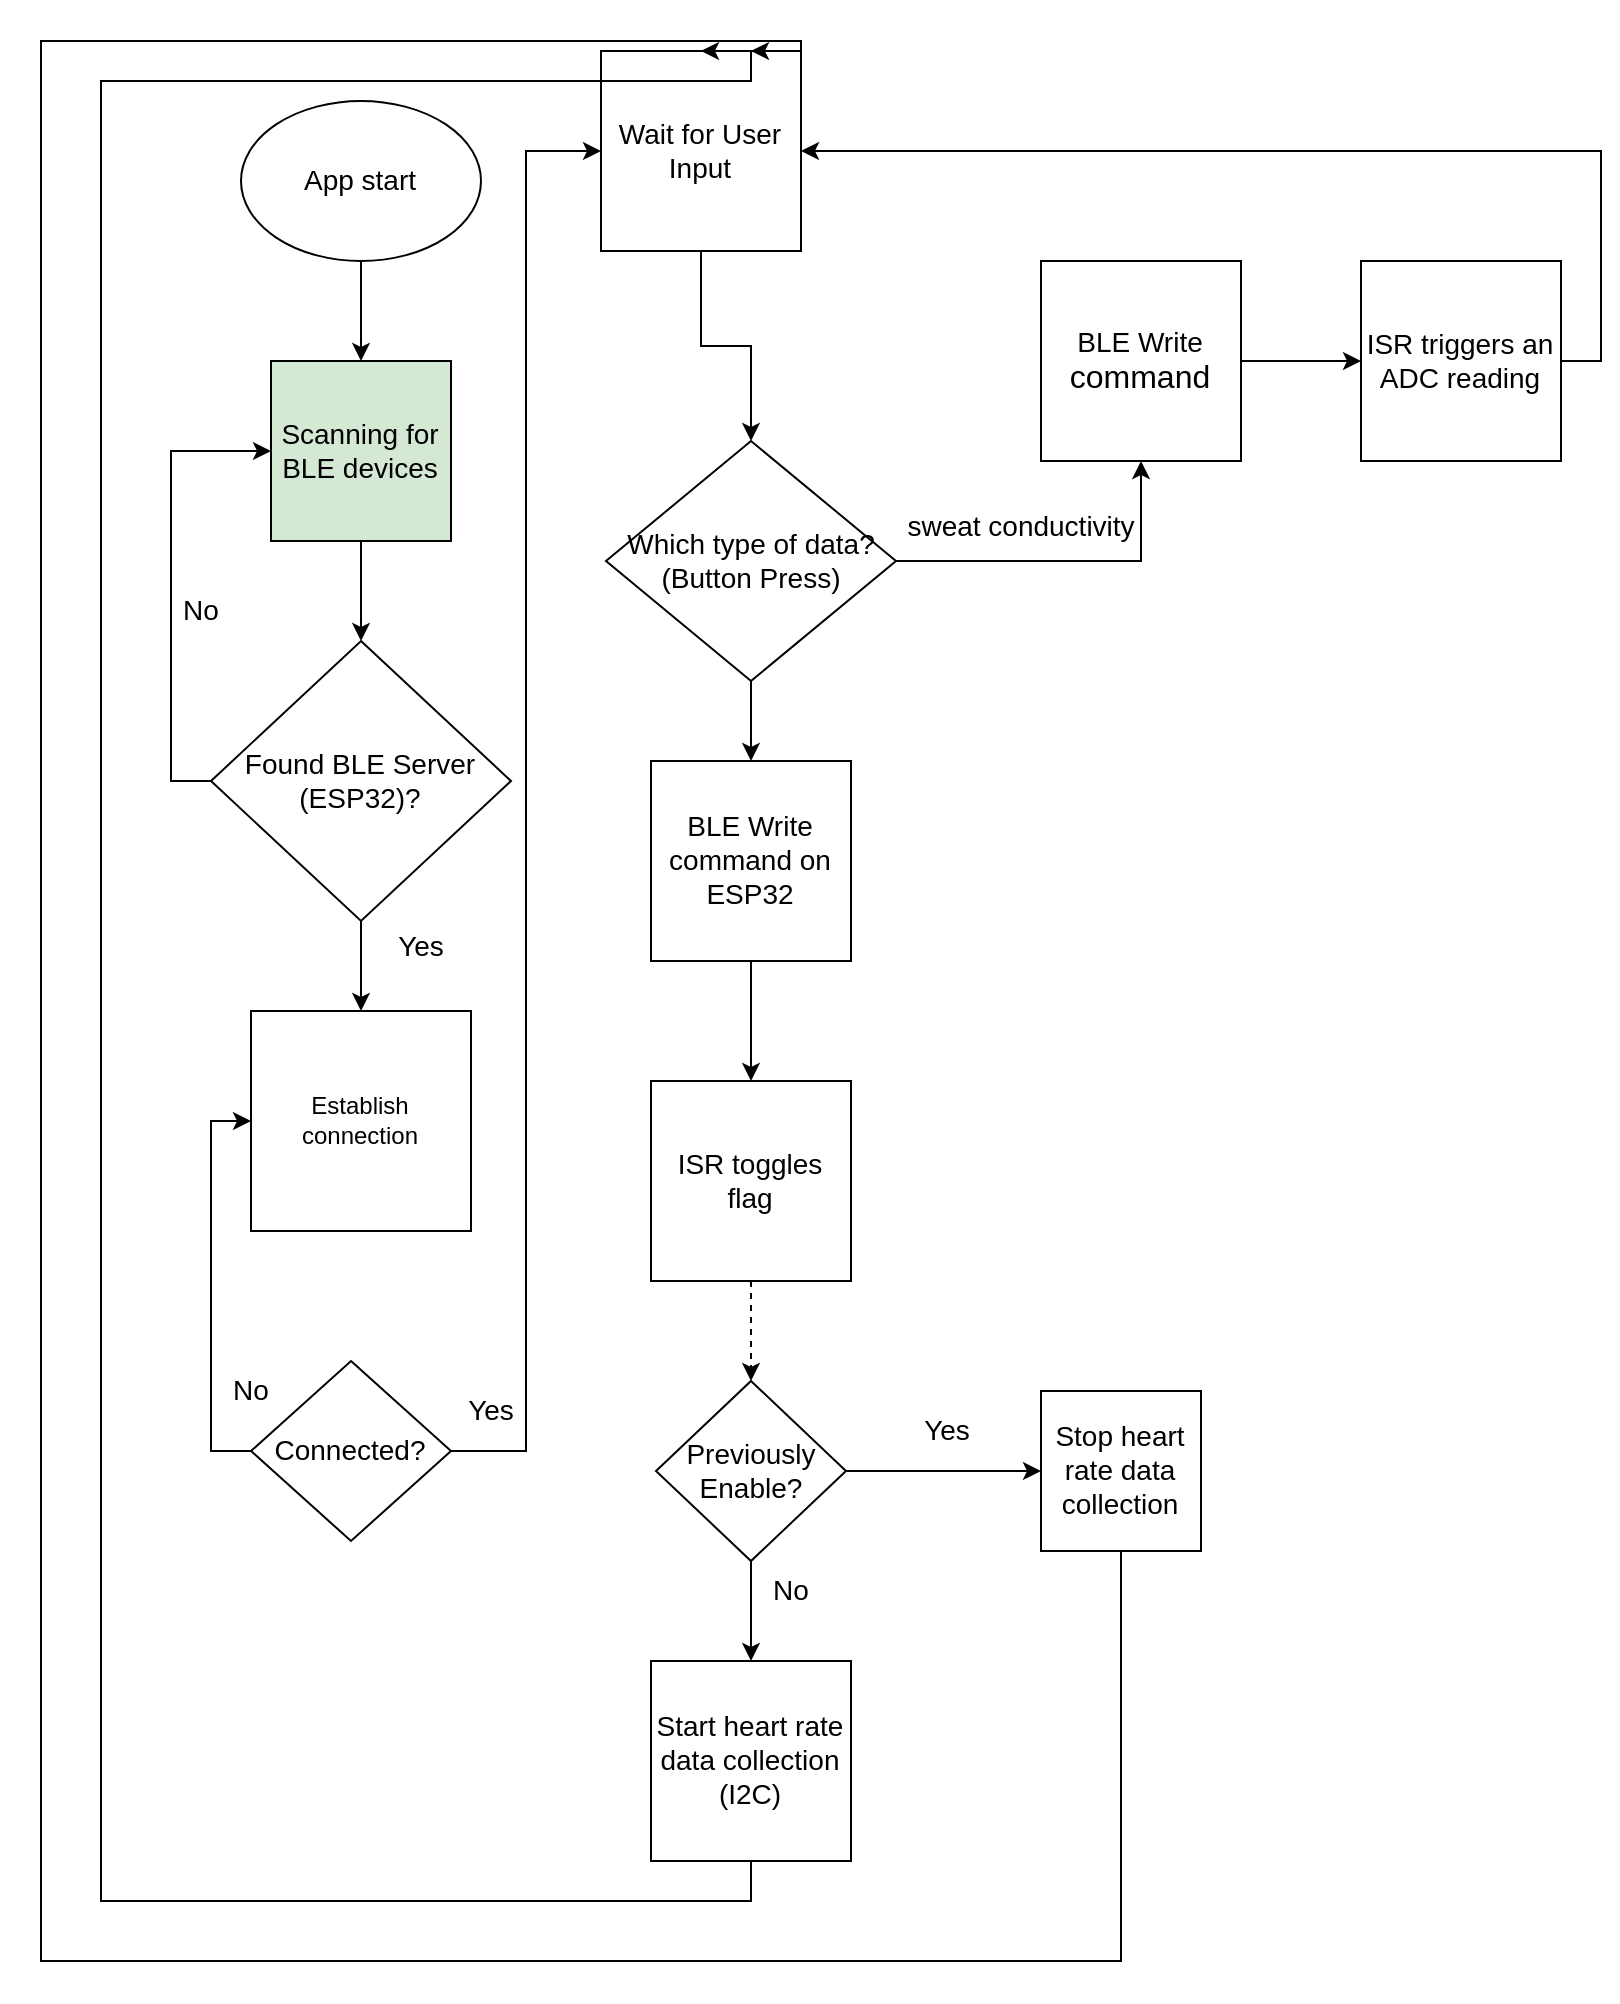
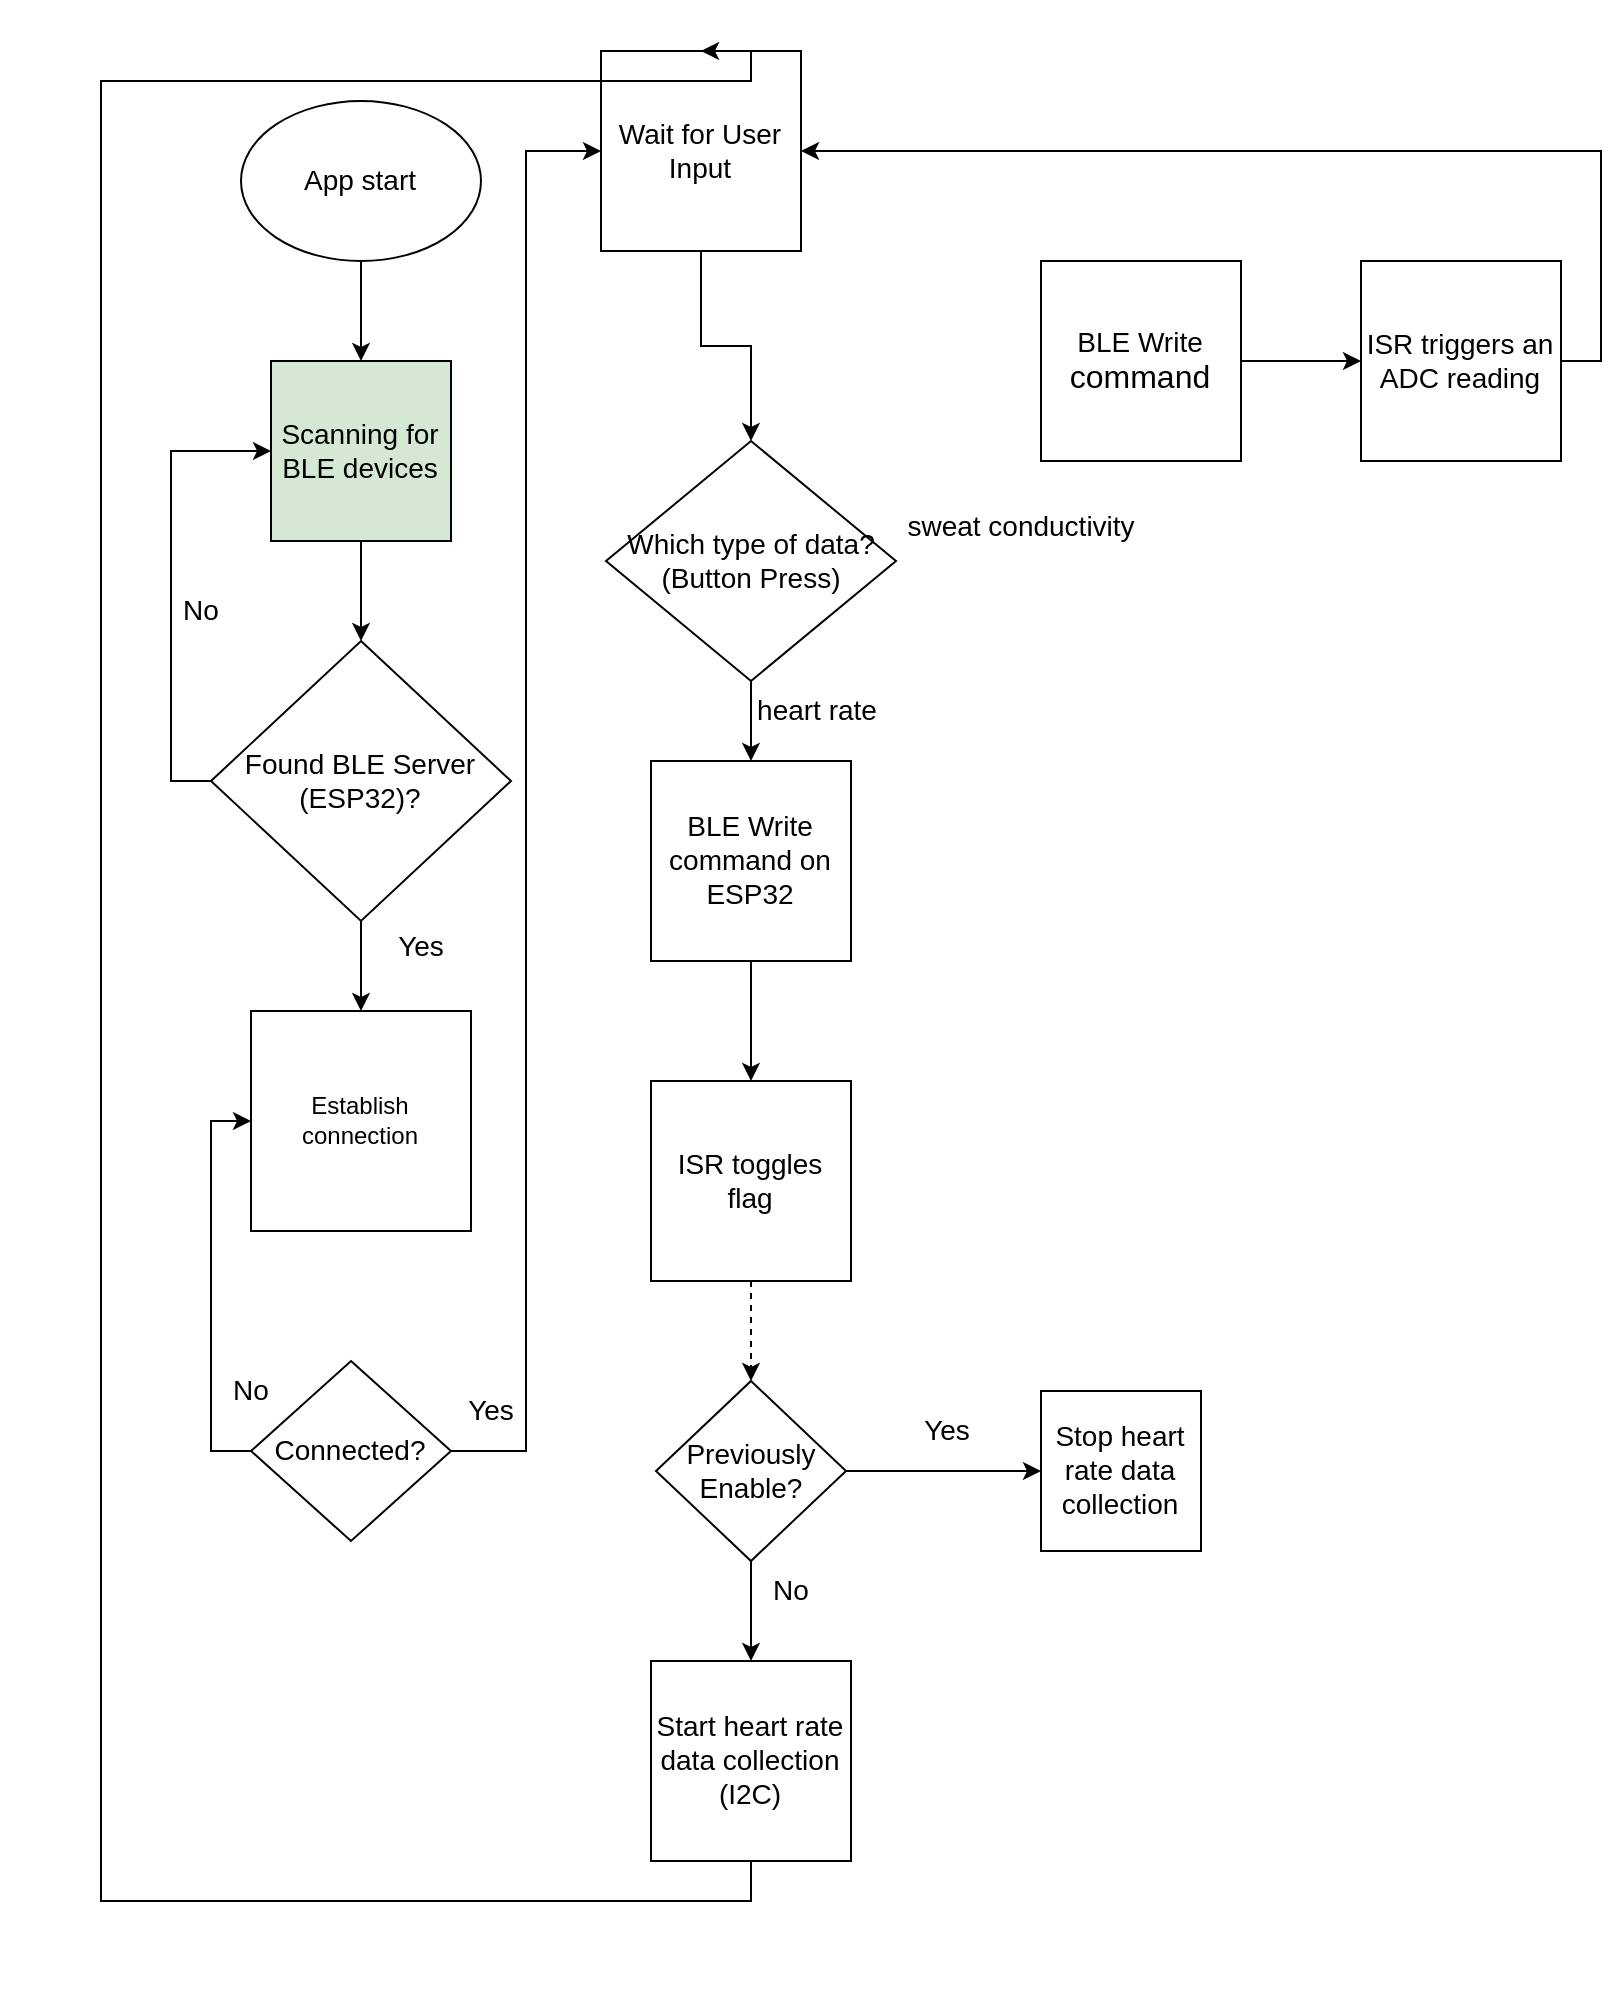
(1062, 561) -> none
none -> (816, 711)
(41, 1360) -> none
